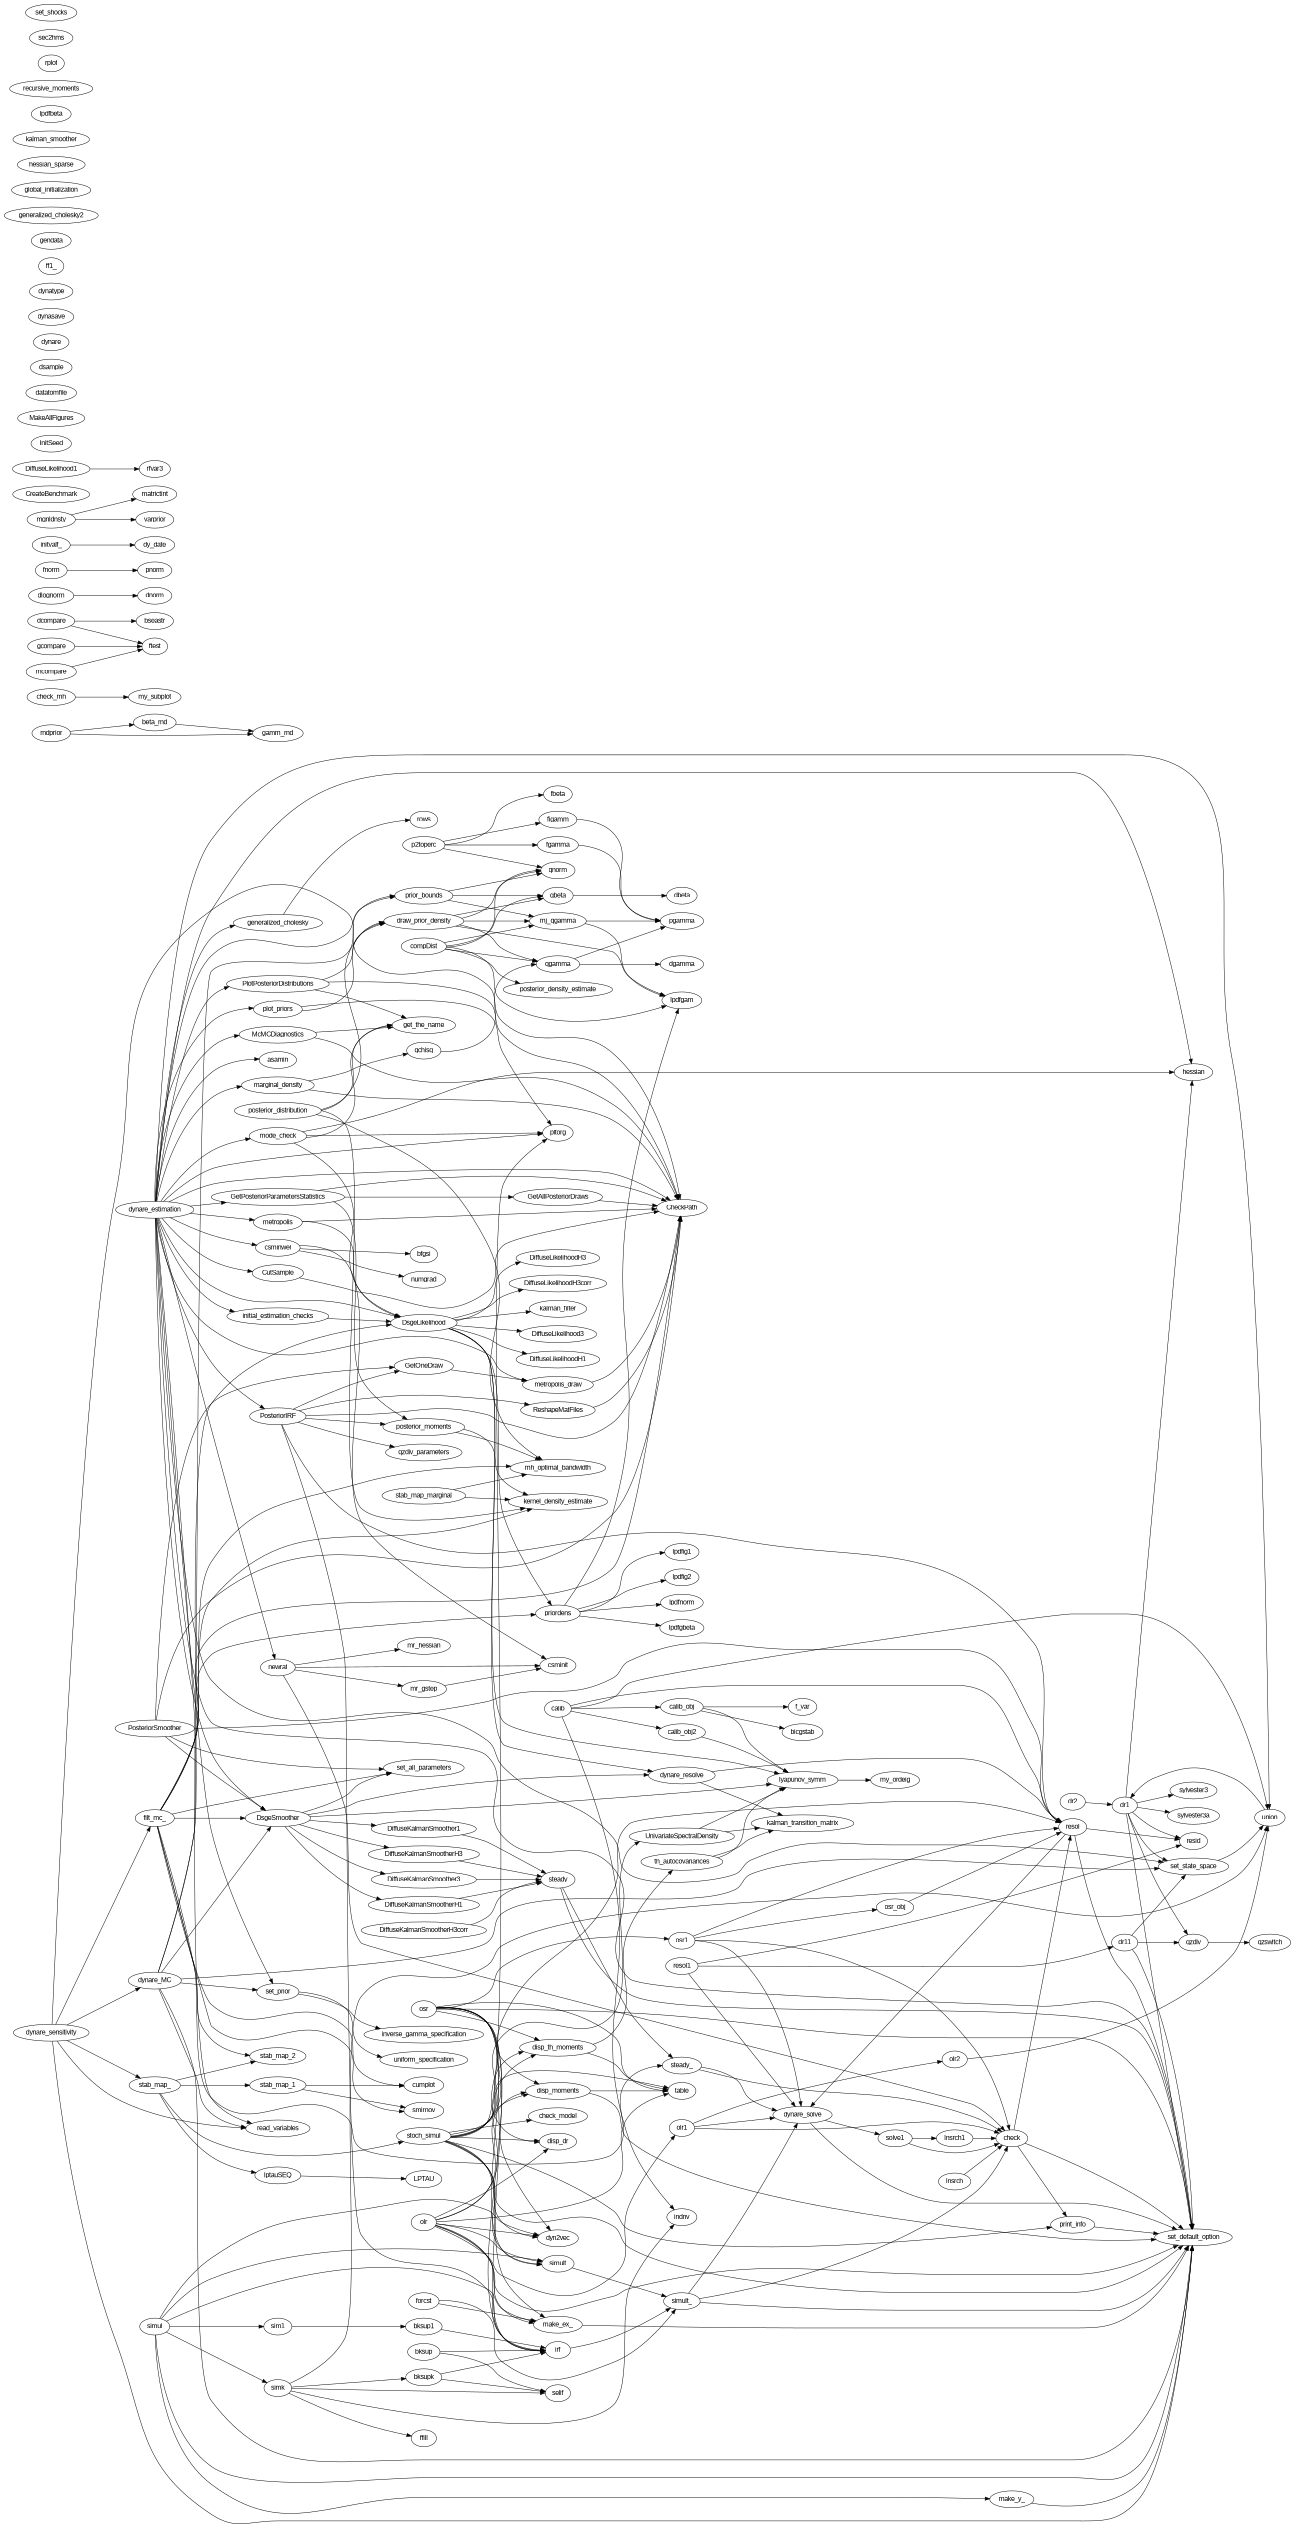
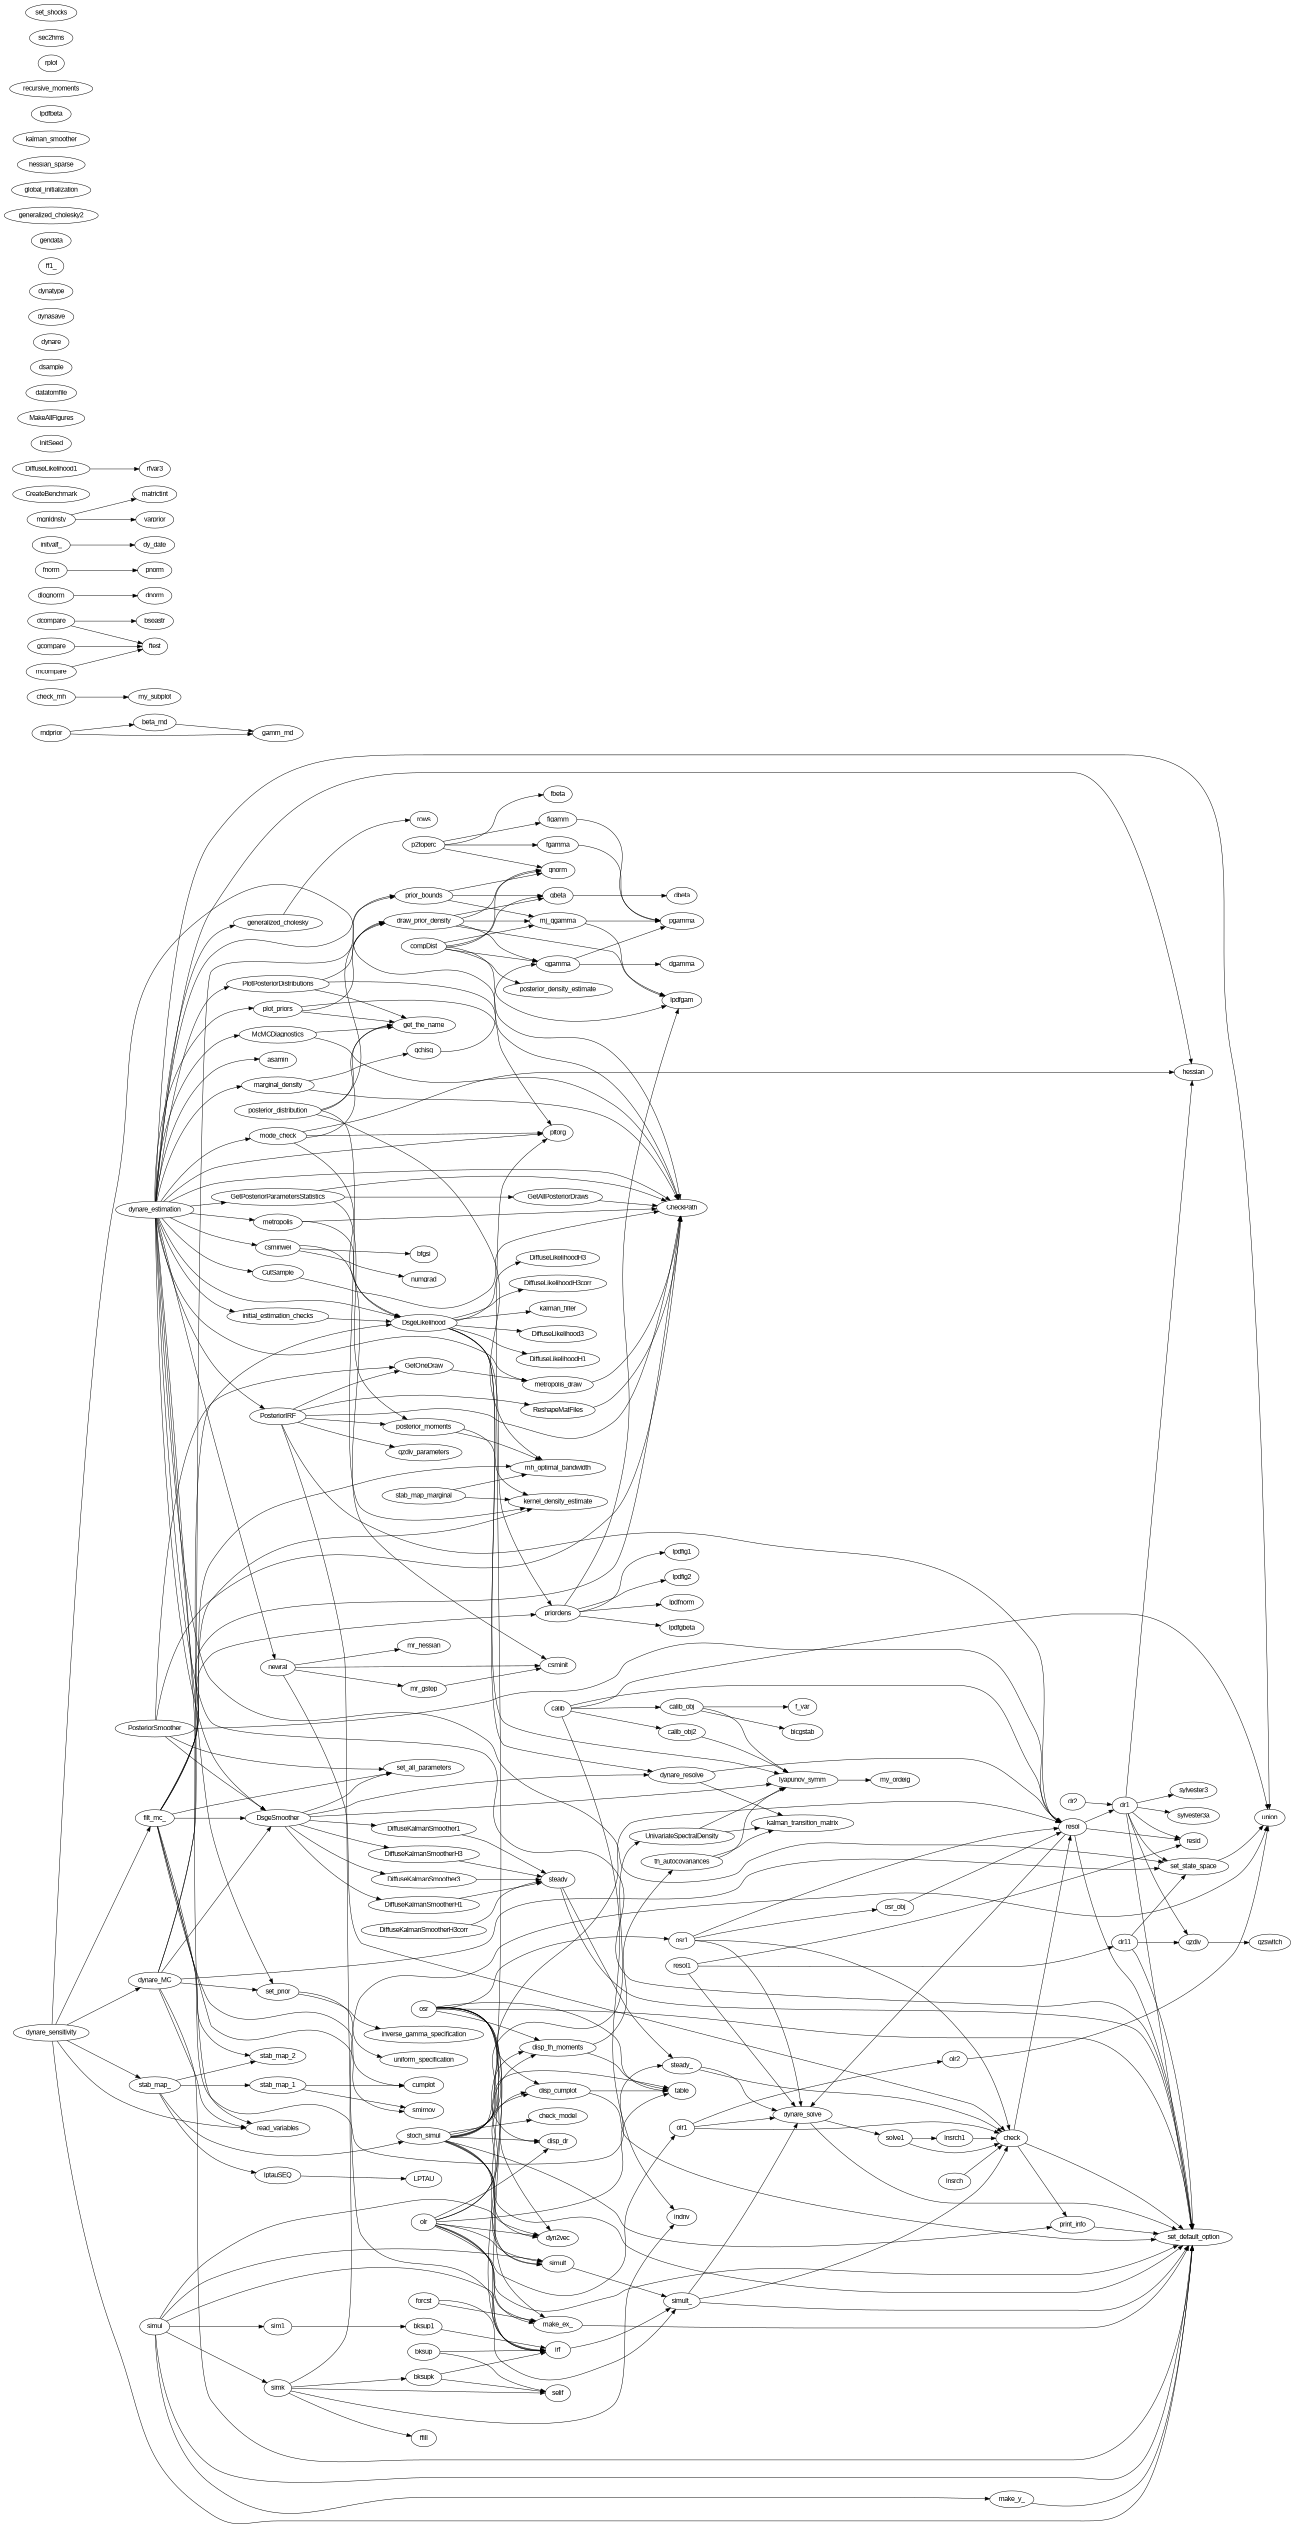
none -> (345, 1017)
(1203, 1769) -> (1097, 1817)
(558, 2091) -> (558, 2091)
